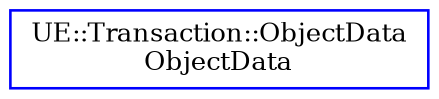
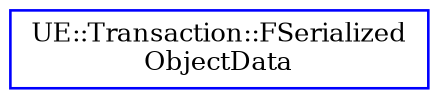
(219, 49) -> (219, 49)
